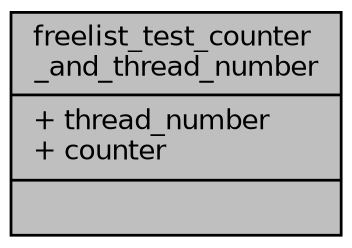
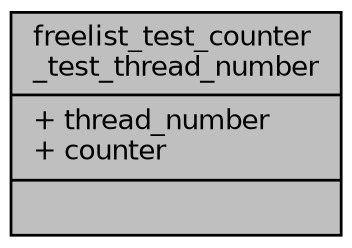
(176, 67) -> (176, 67)
